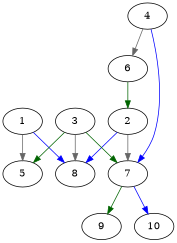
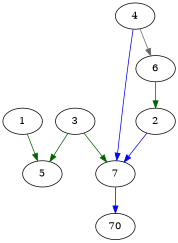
(23, 144) -> (31, 144)
(128, 144) -> (138, 145)
(75, 174) -> none
(102, 226) -> none
(154, 226) -> (115, 226)
